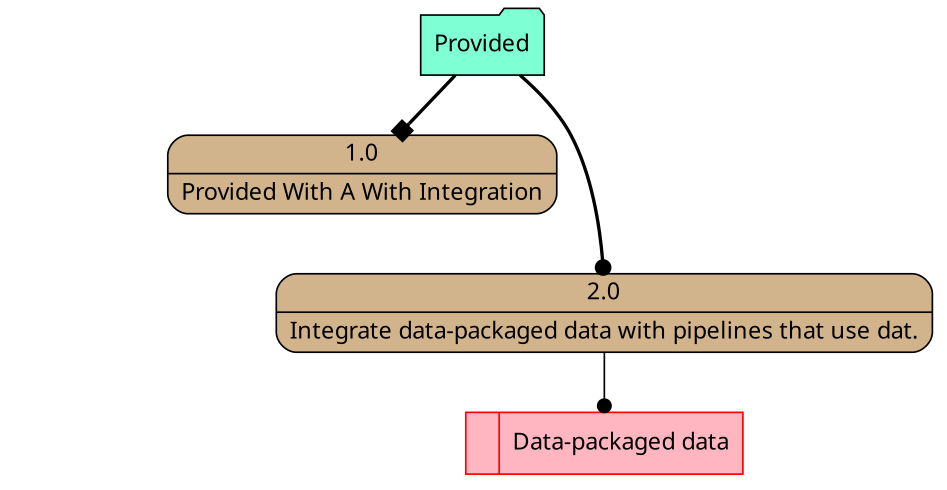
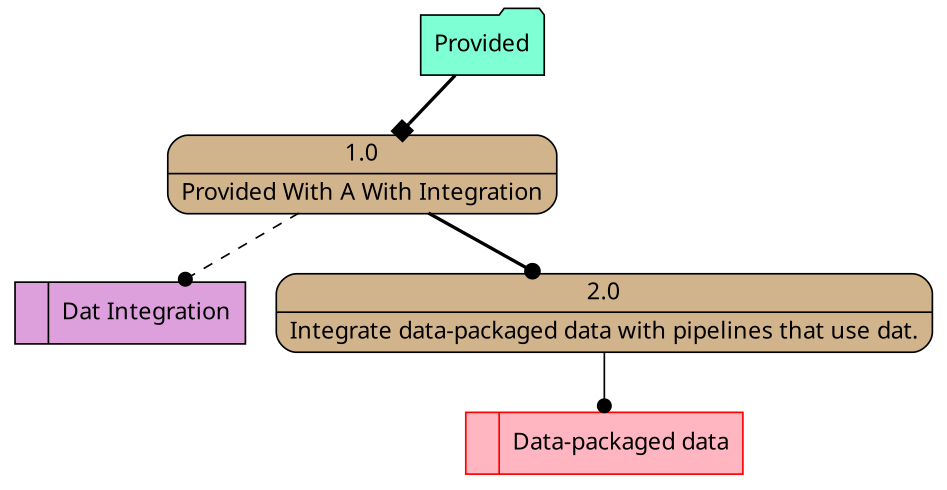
(581, 159) -> (477, 240)
none -> (130, 313)
